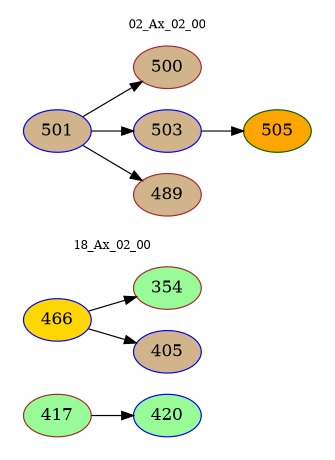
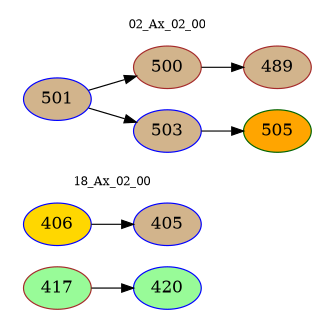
(107, 160) -> (217, 67)
(167, 288) -> none
(57, 320) -> (57, 224)
